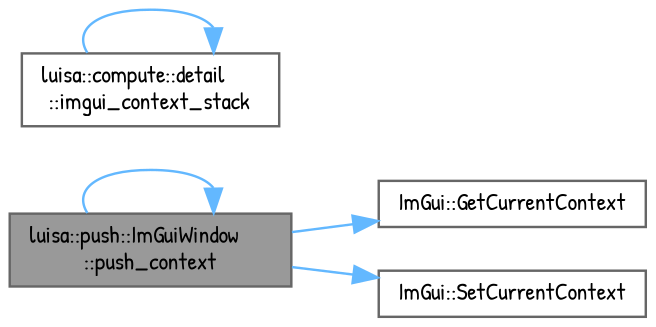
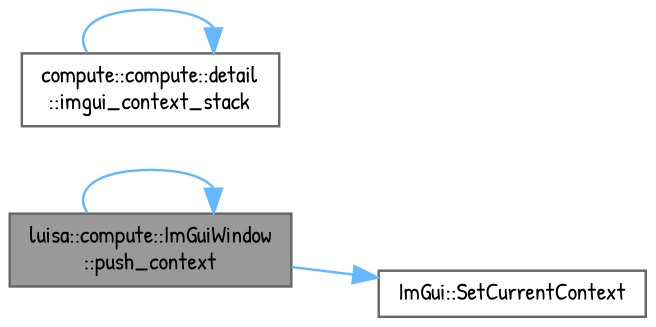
(151, 90) -> (151, 90)
(512, 204) -> none
(151, 250) -> (151, 250)
